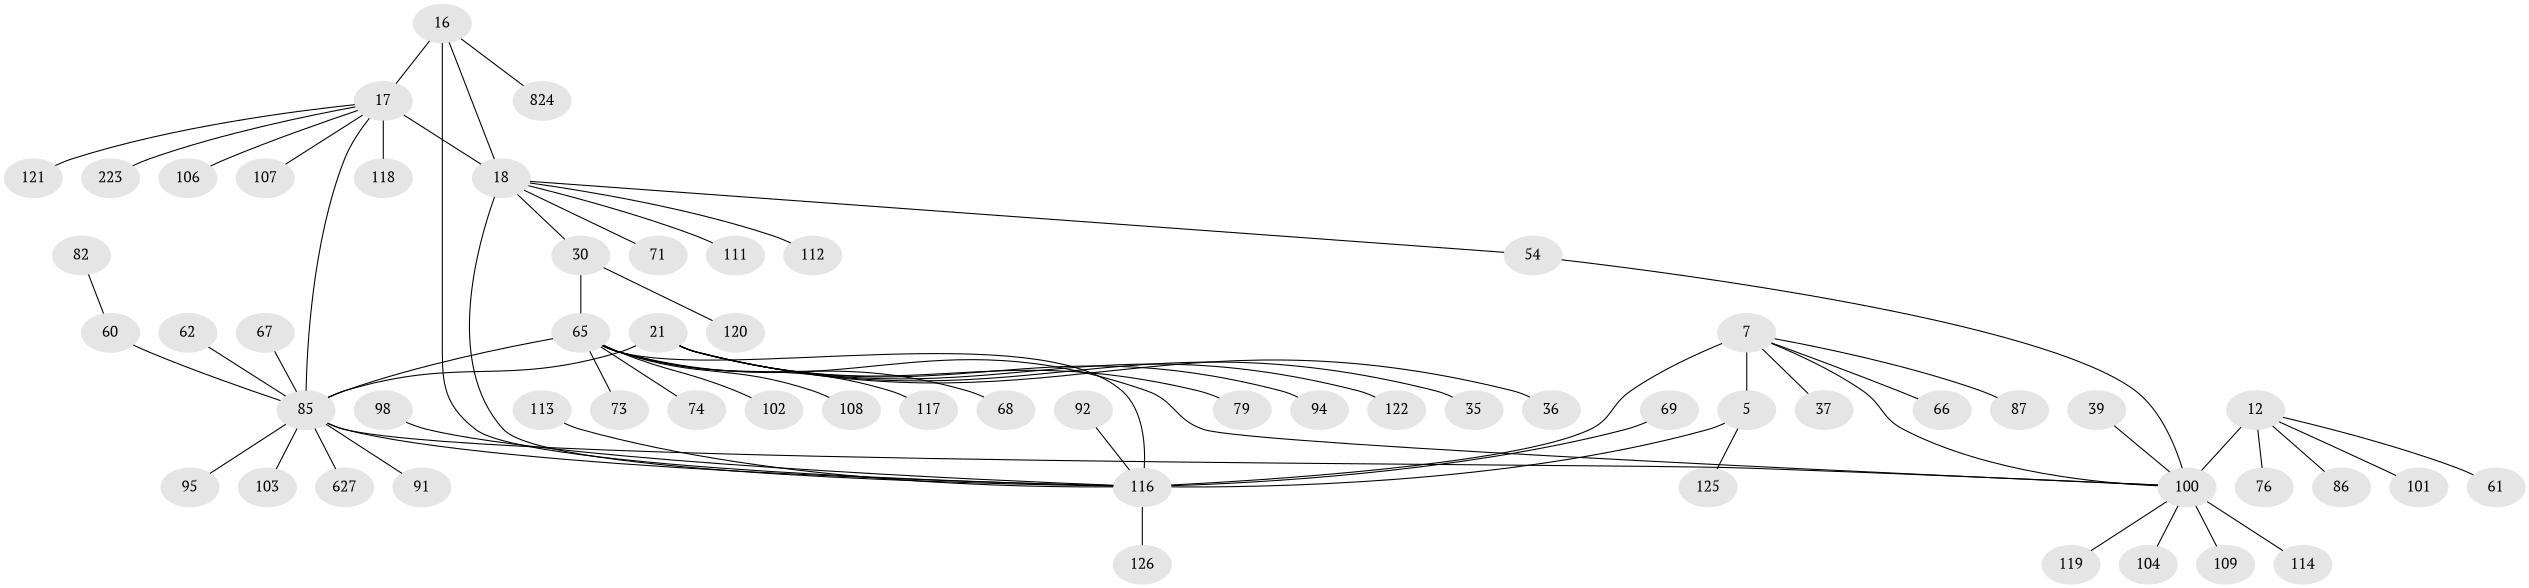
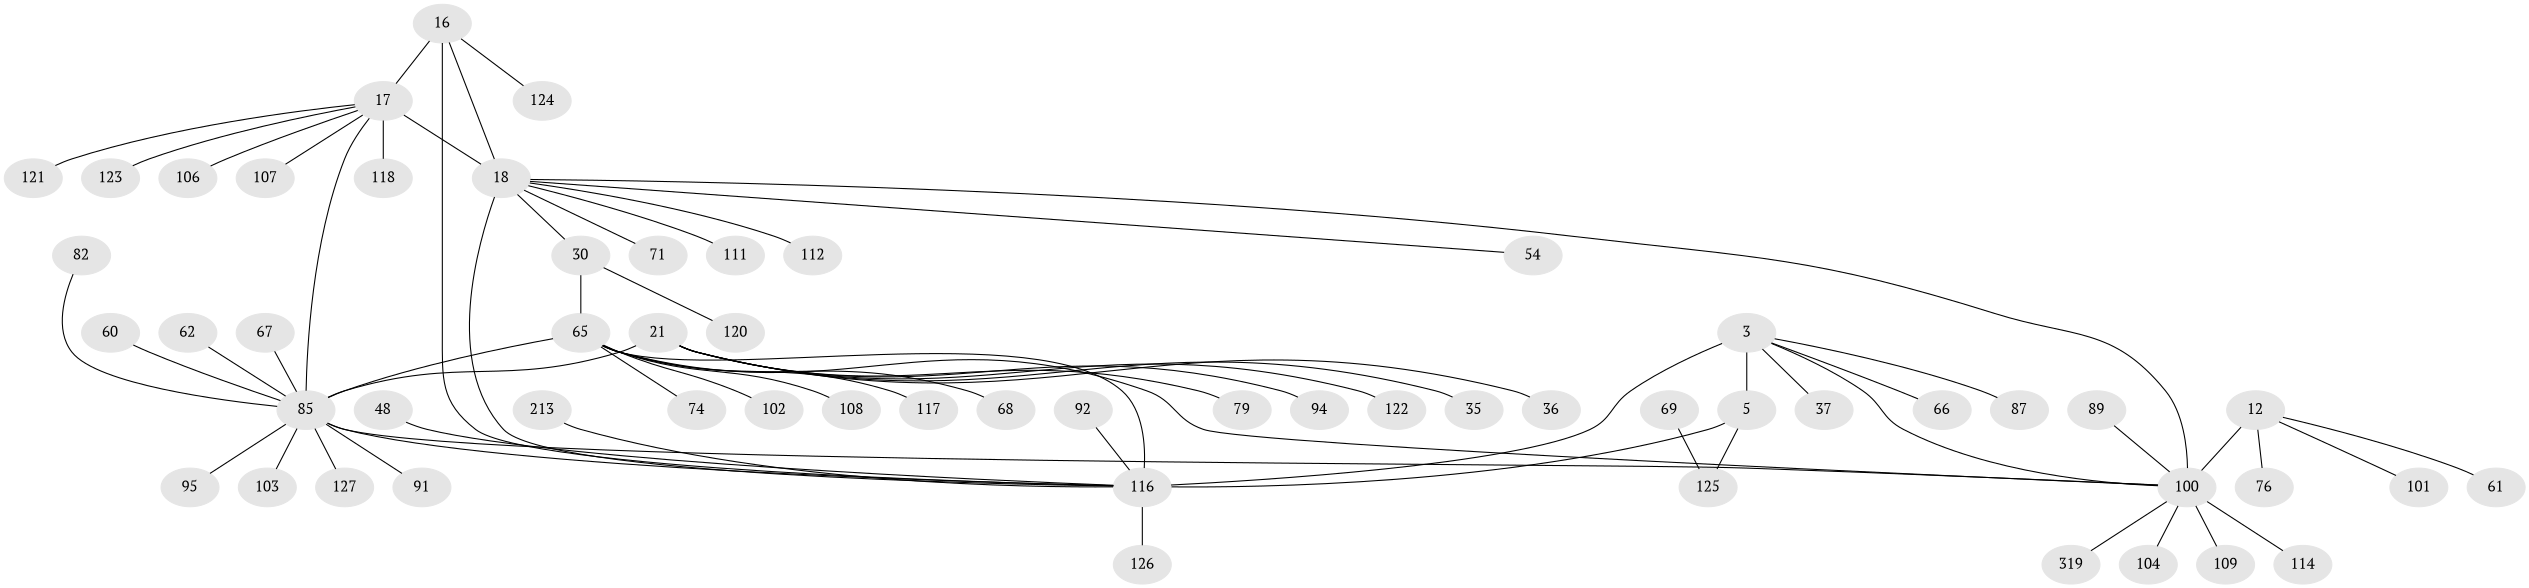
(542, 101) -> (542, 101)
(111, 178) -> (111, 178)
(96, 294) -> (131, 381)
(1899, 313) -> (1403, 219)
(1747, 333) -> (1747, 333)
(383, 410) -> (383, 410)
(542, 410) -> (542, 410)
(619, 410) -> none
(2097, 410) -> (2097, 410)
(1411, 468) -> (1689, 449)
(345, 487) -> (345, 487)
(2342, 487) -> none
(2071, 565) -> (2071, 565)
